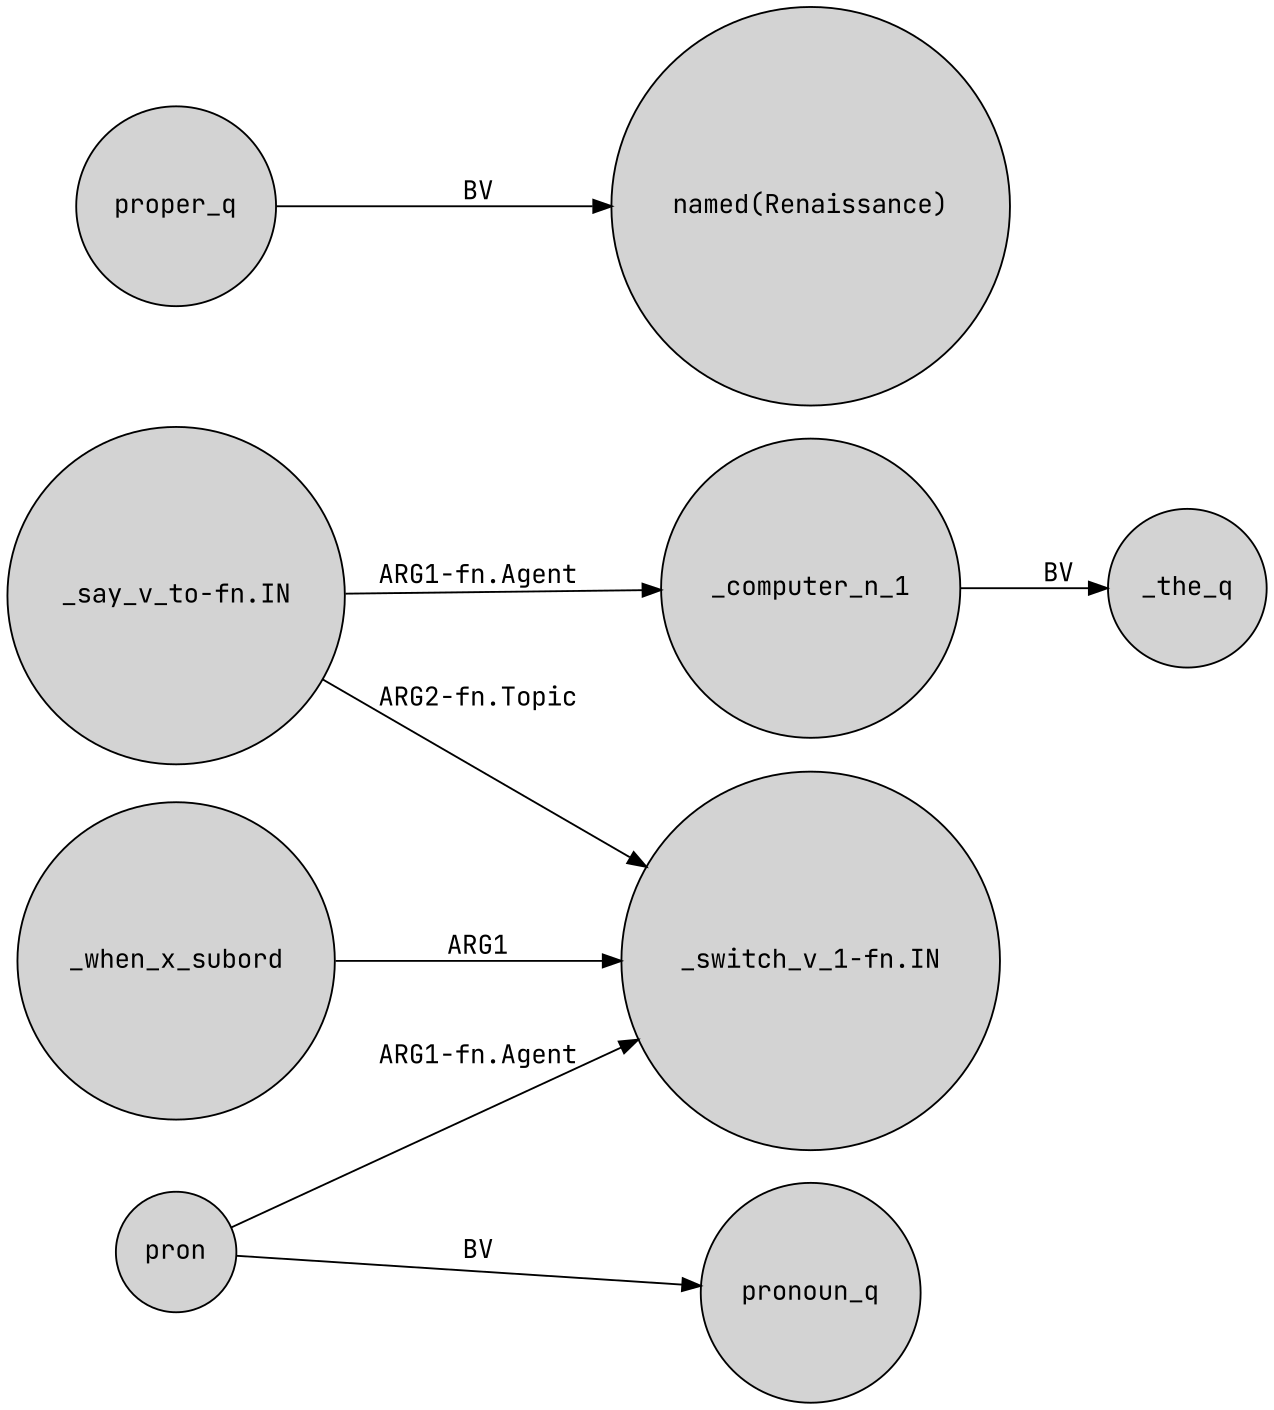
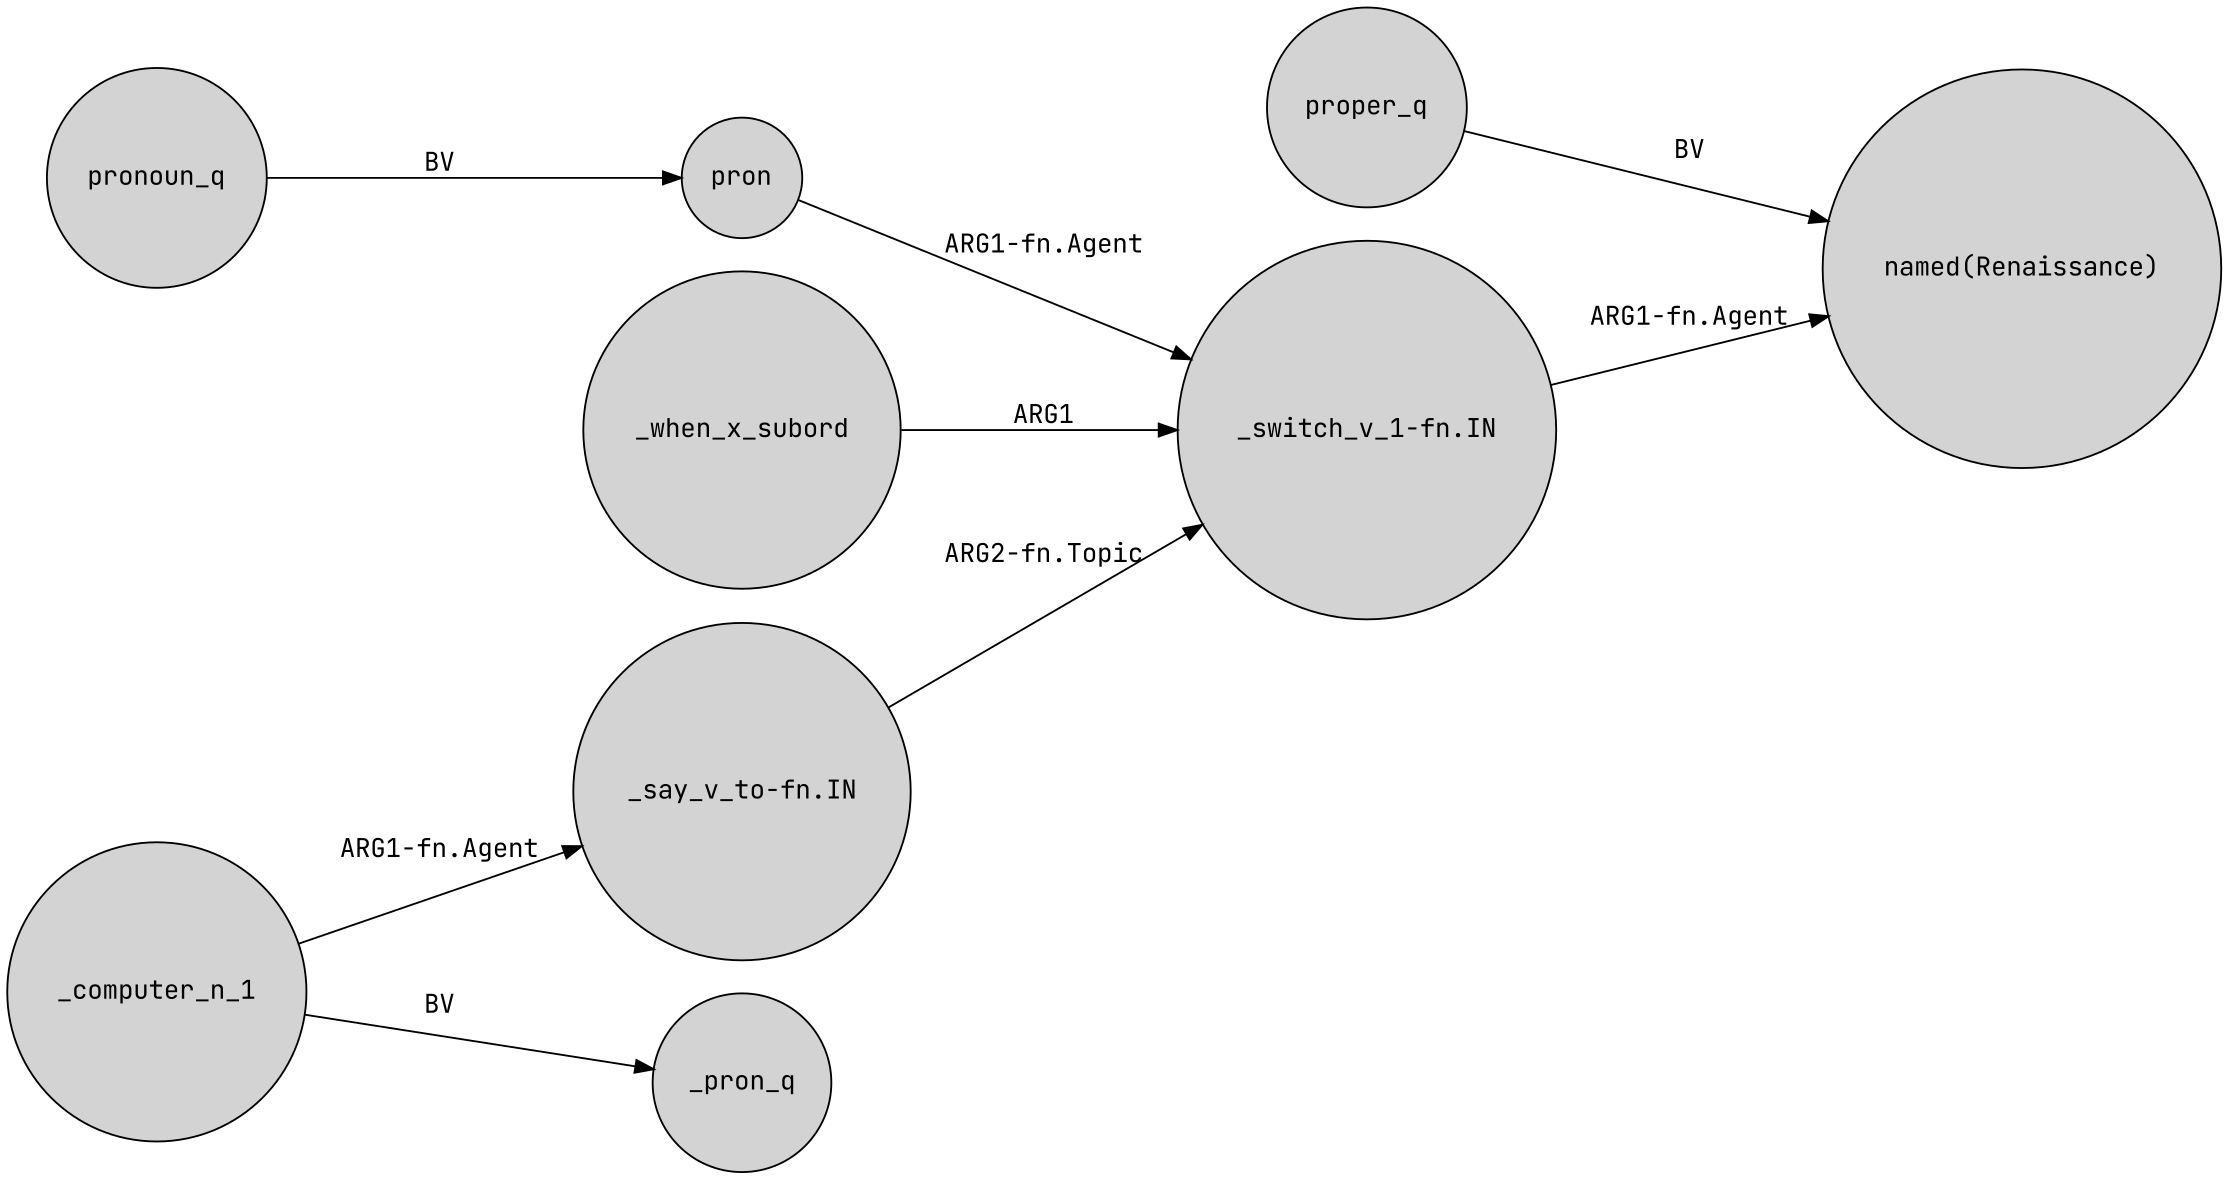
none -> (1681, 353)
(1187, 588) -> (742, 1083)
(494, 592) -> (431, 898)
(459, 1270) -> (465, 178)
